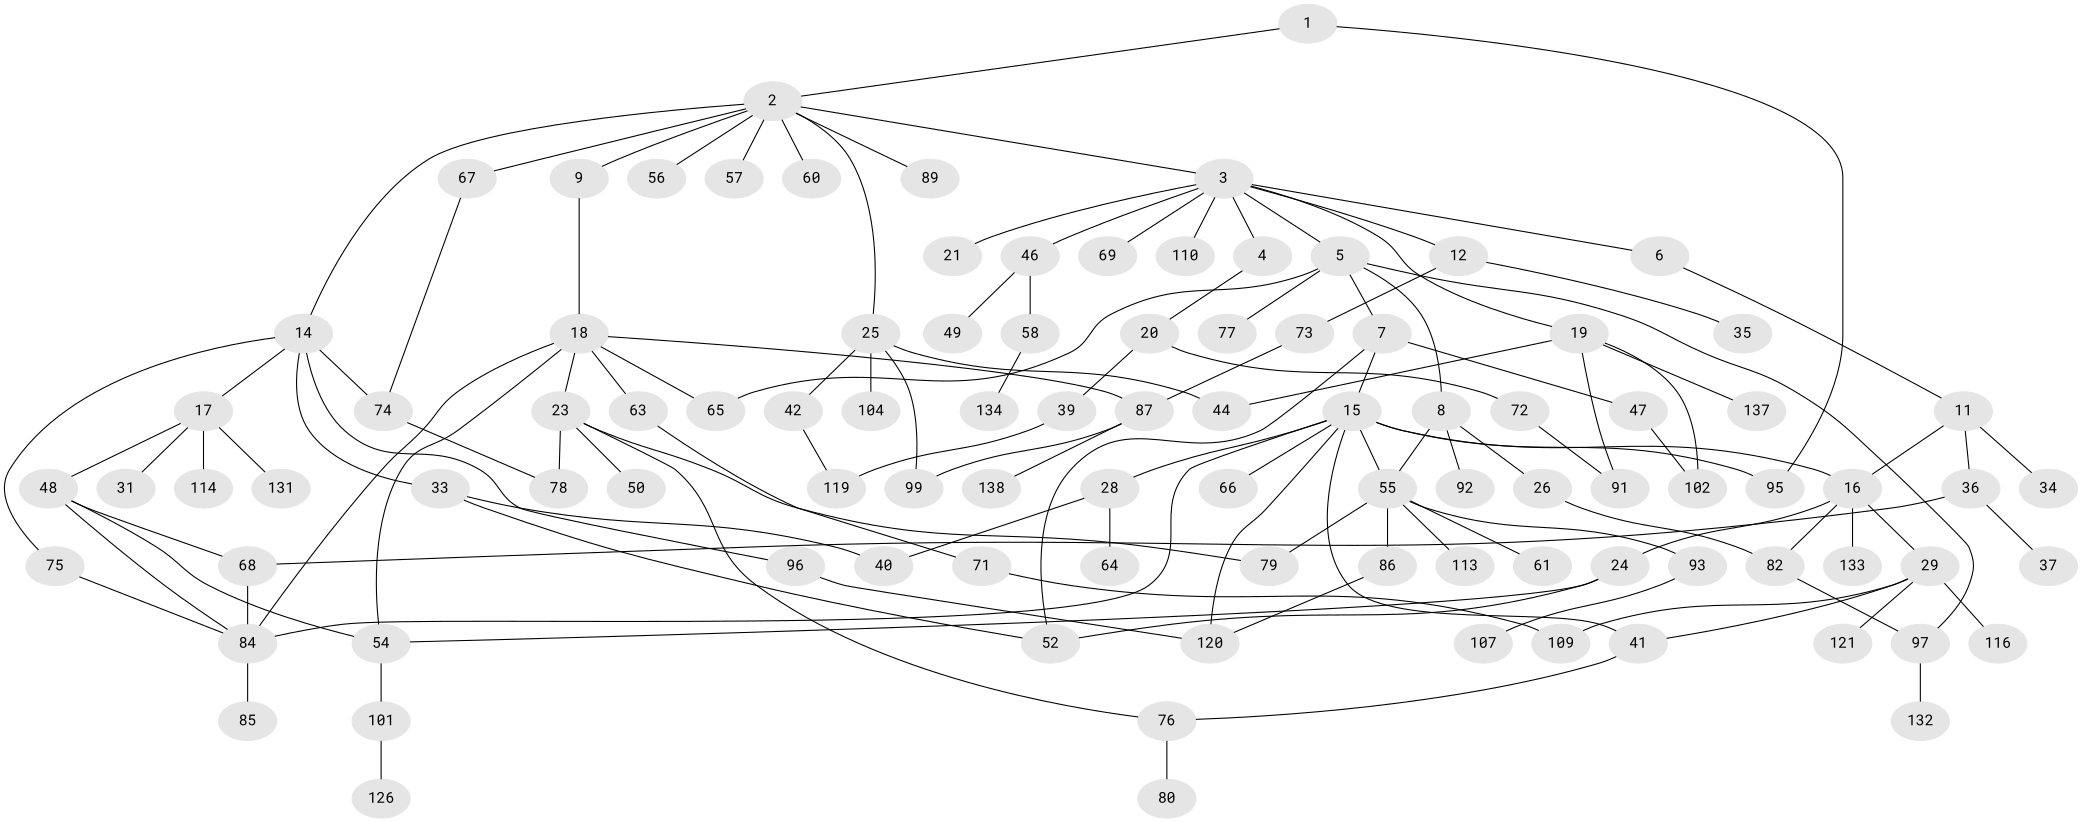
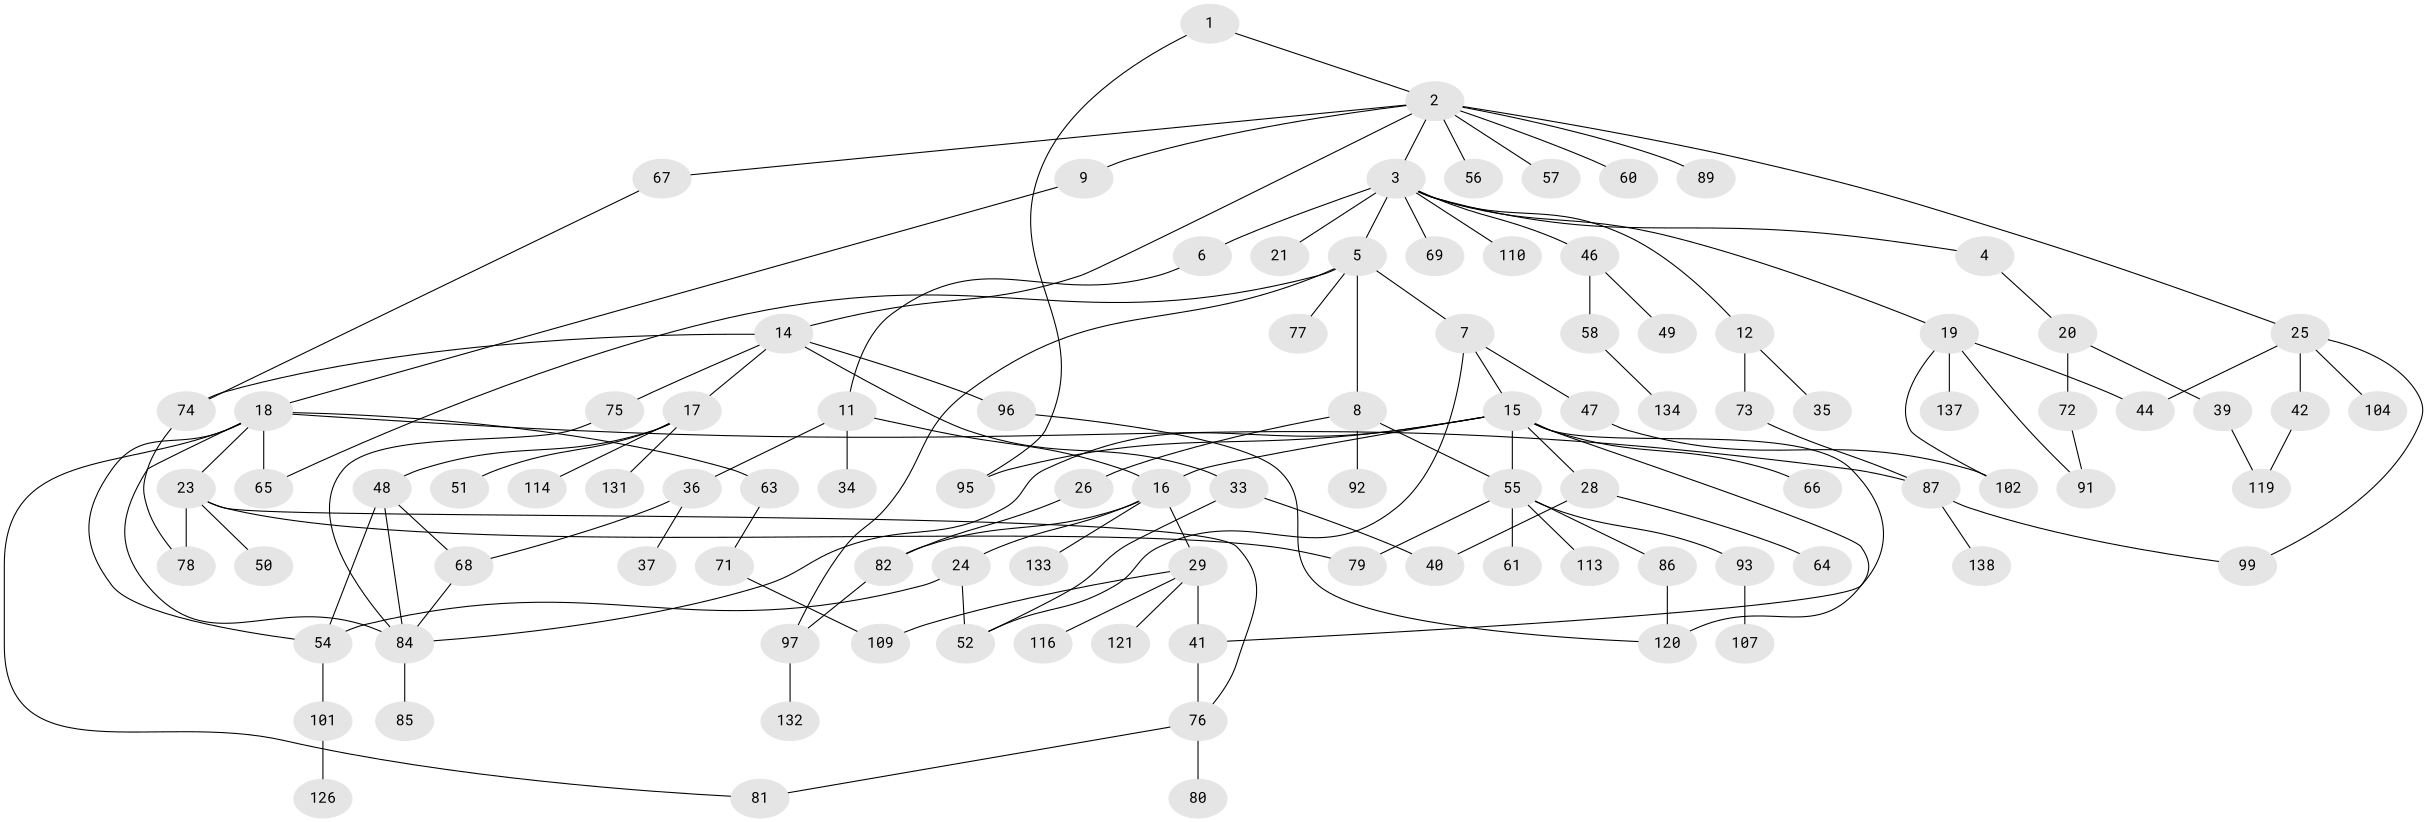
(126, 489) -> (460, 489)
none -> (760, 799)
